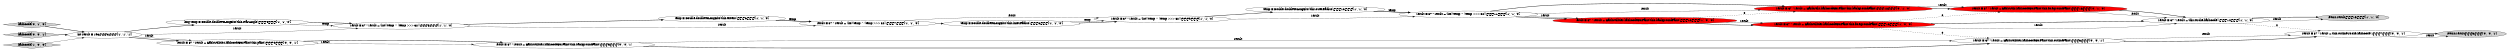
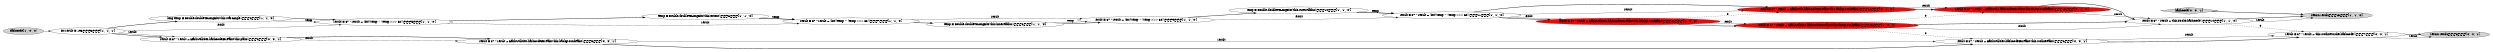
(32, 25) -> none
(63, 35) -> (2256, 13)
(32, 45) -> (24, 31)
